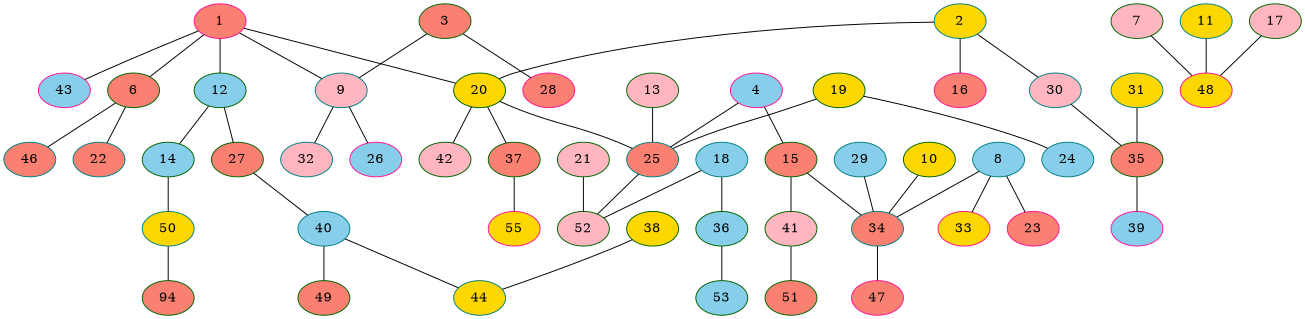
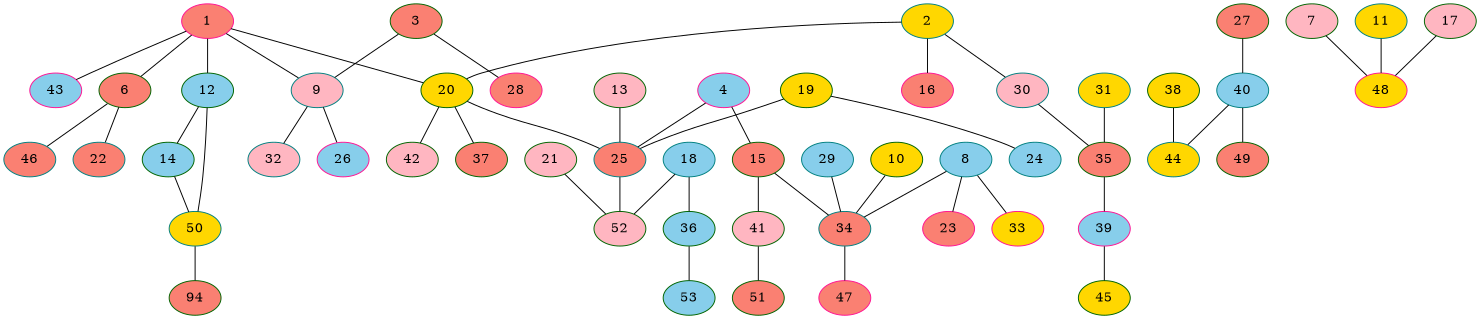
(229, 125) -> (204, 160)
(514, 229) -> none
none -> (1104, 298)
